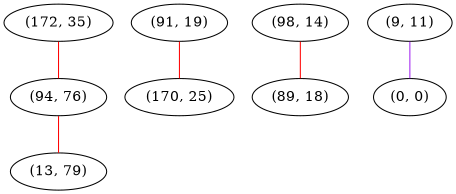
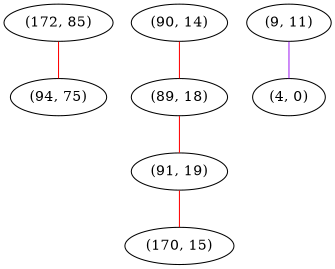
(59, 23) -> (59, 23)
(300, 23) -> (179, 23)
(59, 97) -> (59, 97)
(179, 97) -> (179, 246)
(410, 97) -> (289, 97)
none -> (179, 134)
(59, 172) -> none
